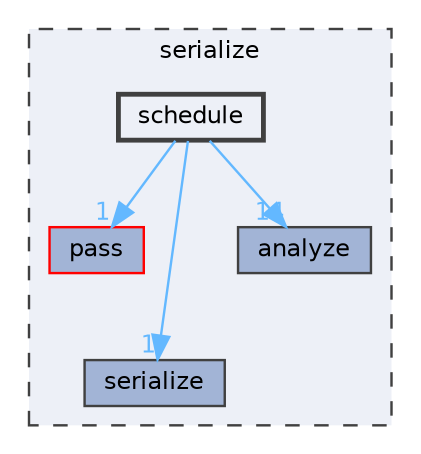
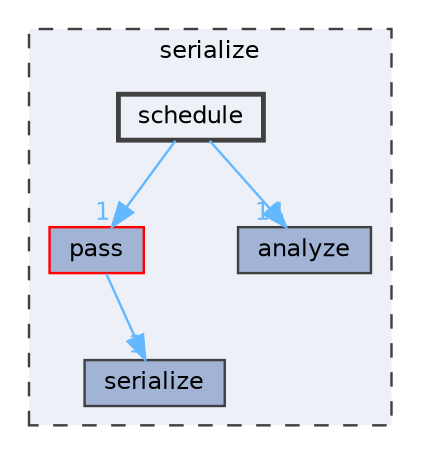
(174, 238) -> (121, 306)
